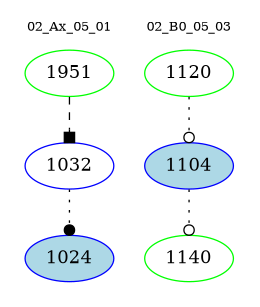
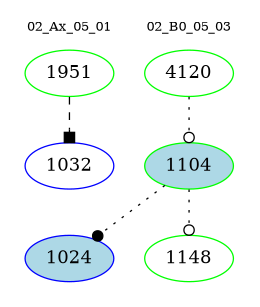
(189, 73) -> (189, 73)
(189, 166) -> (189, 166)
(69, 207) -> (143, 202)
(189, 259) -> (189, 259)
